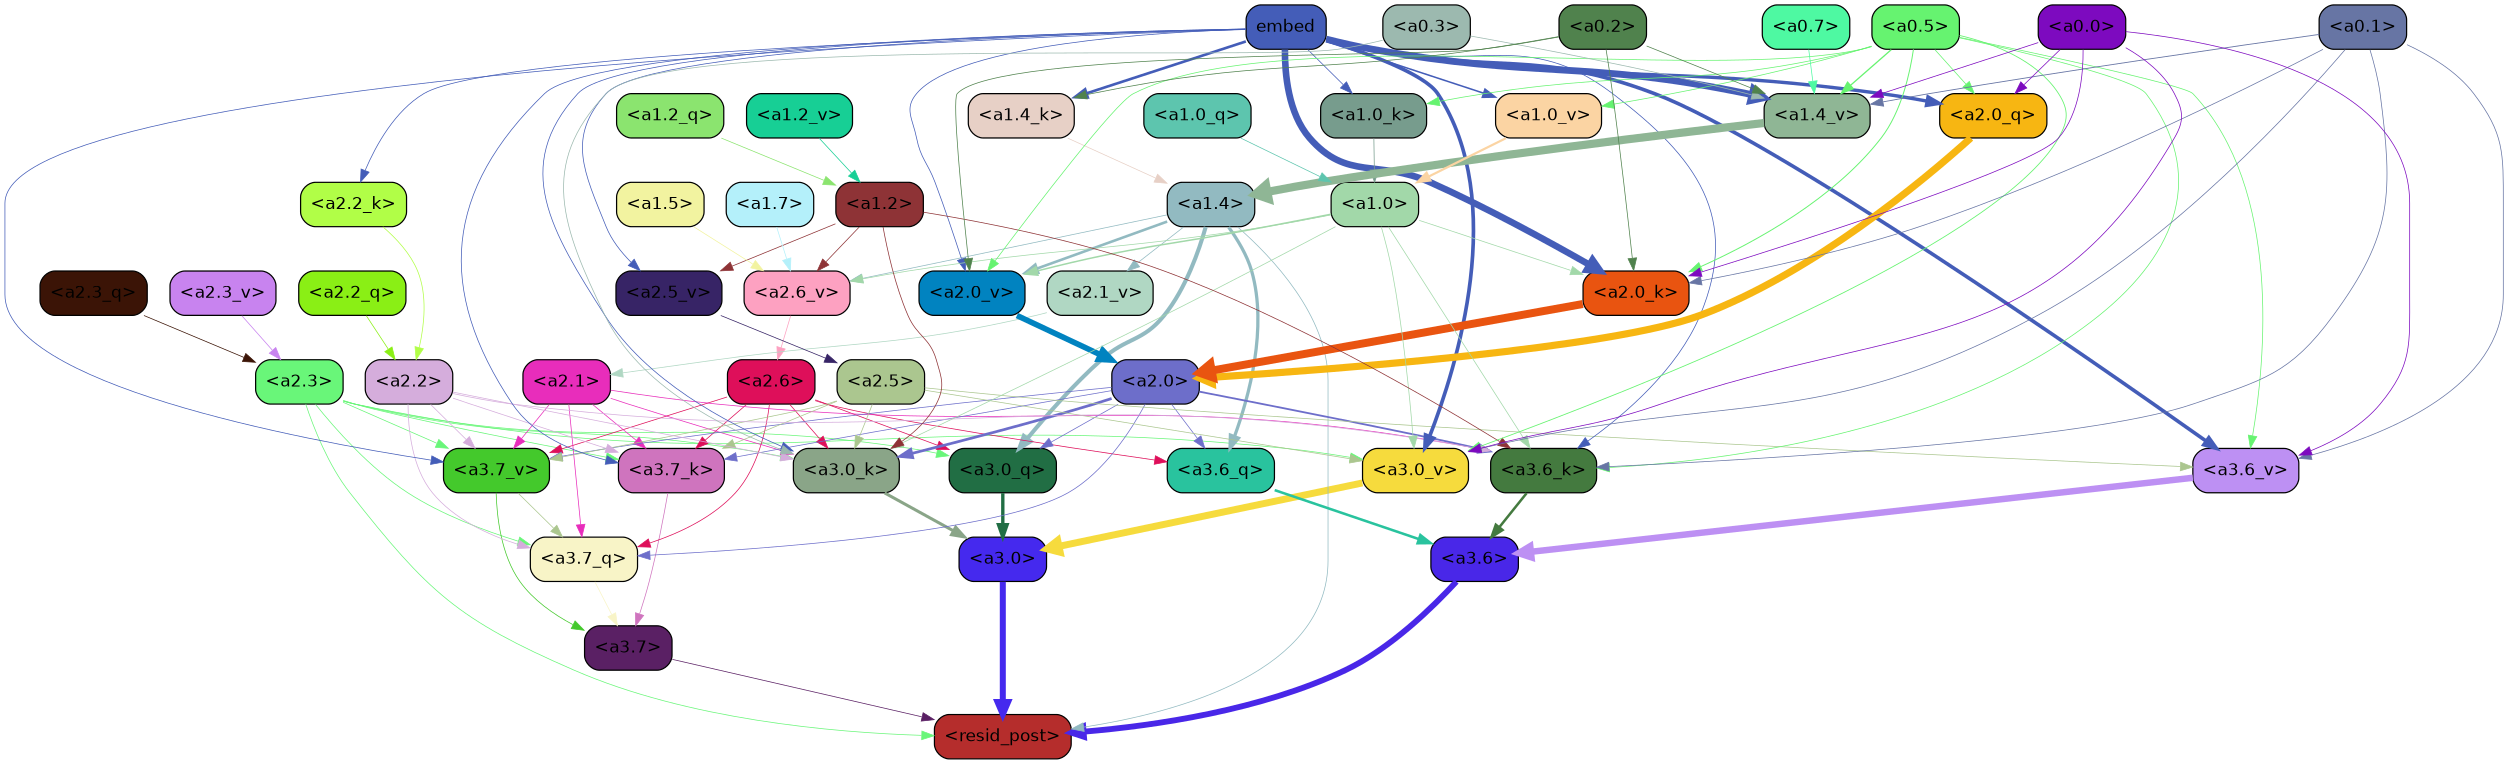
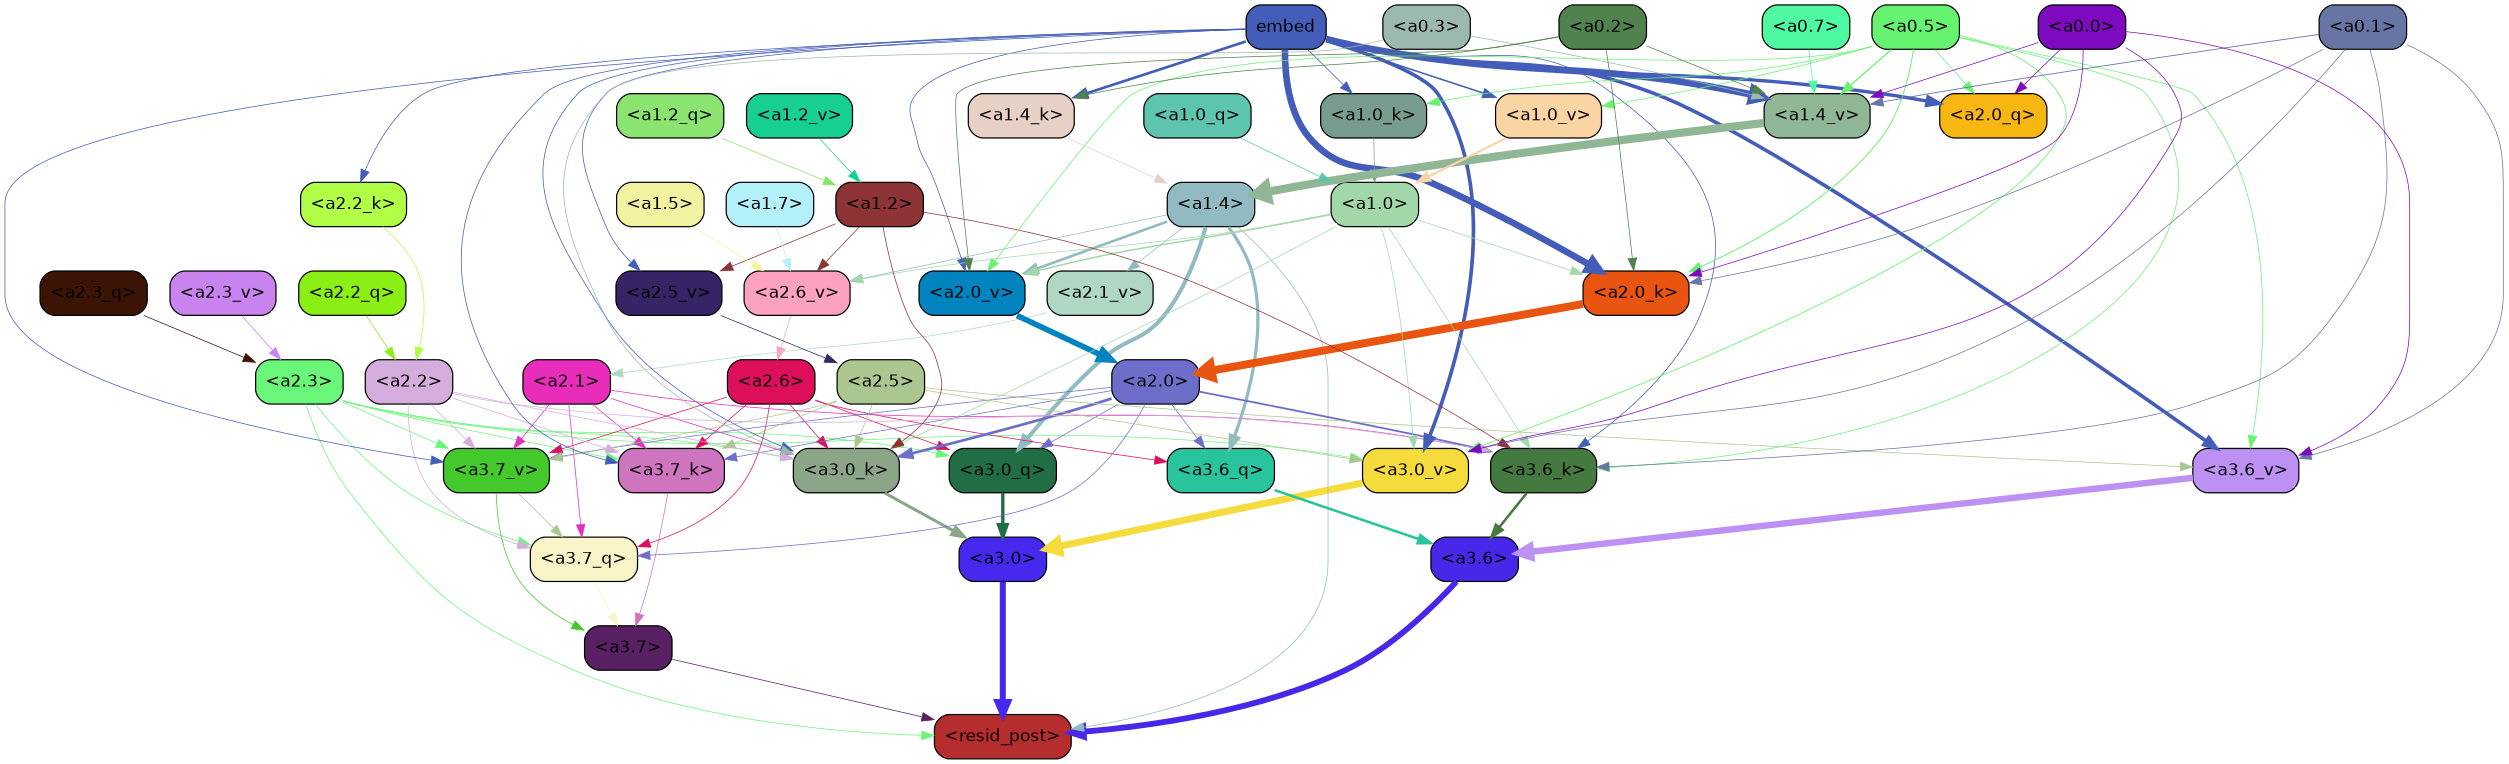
(1619, 335) -> none
